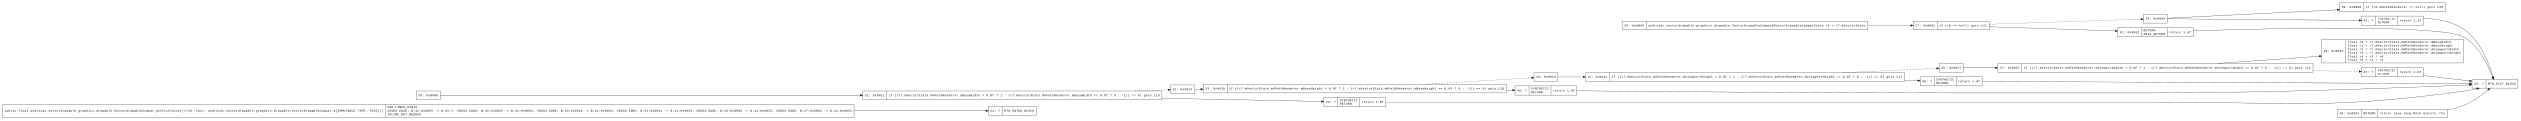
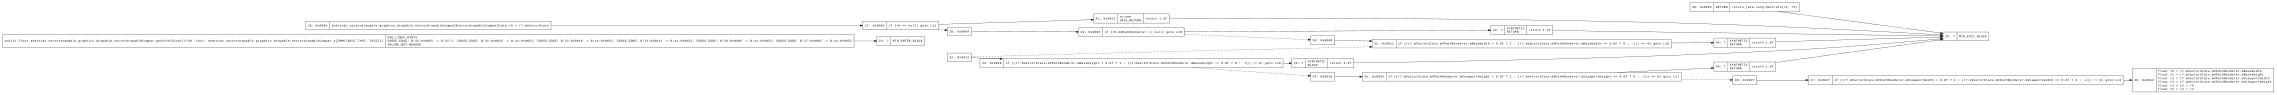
(2263, 20) -> (1336, 31)
none -> (1246, 37)
(2392, 72) -> none
(1152, 90) -> (1170, 52)
(1537, 92) -> (1313, 65)
